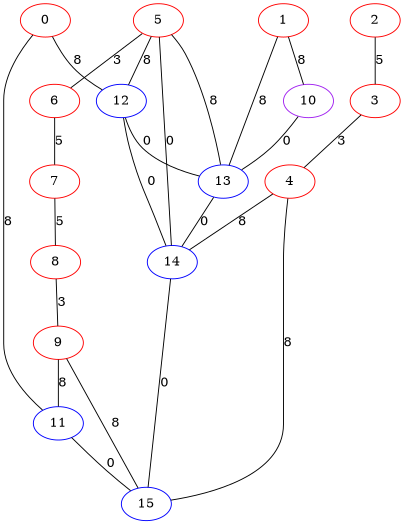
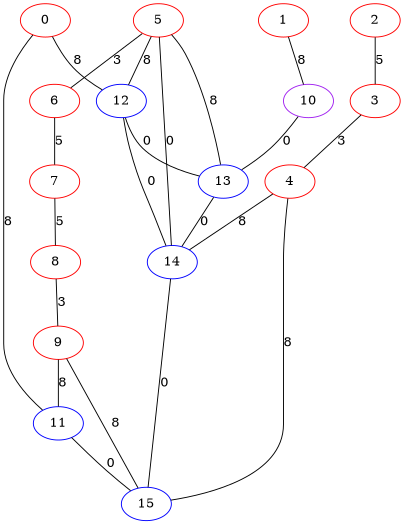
(253, 101) -> none
